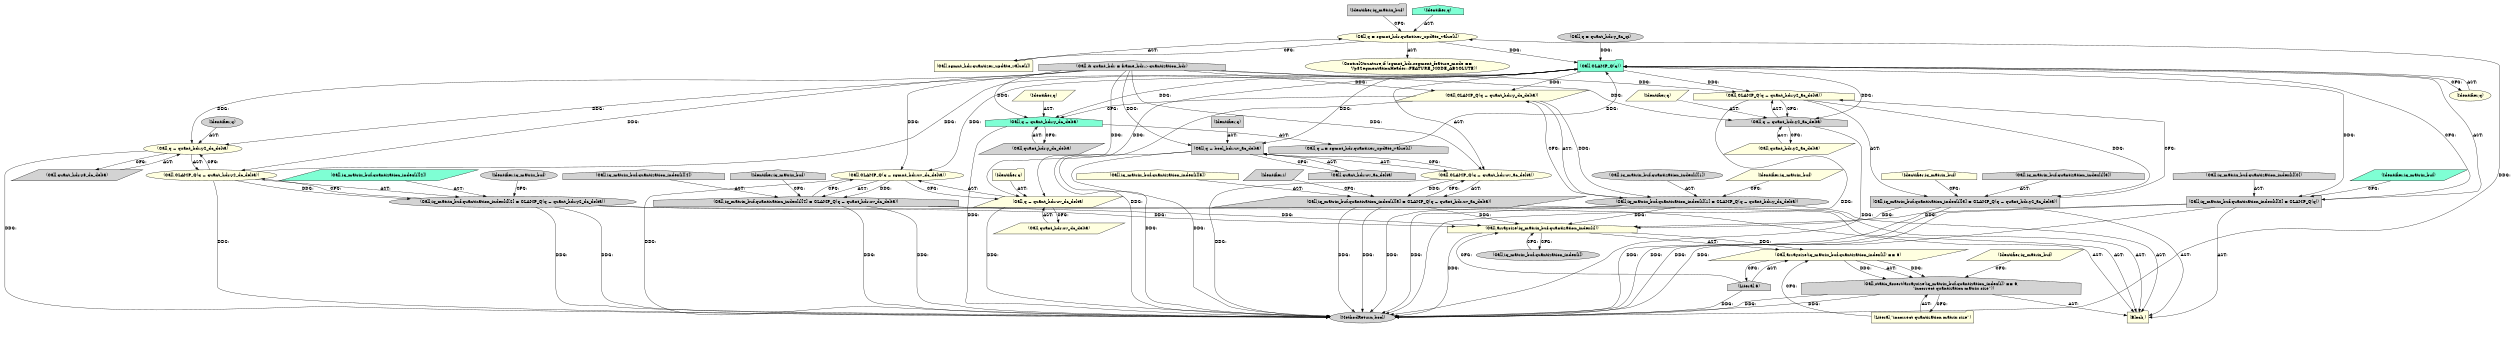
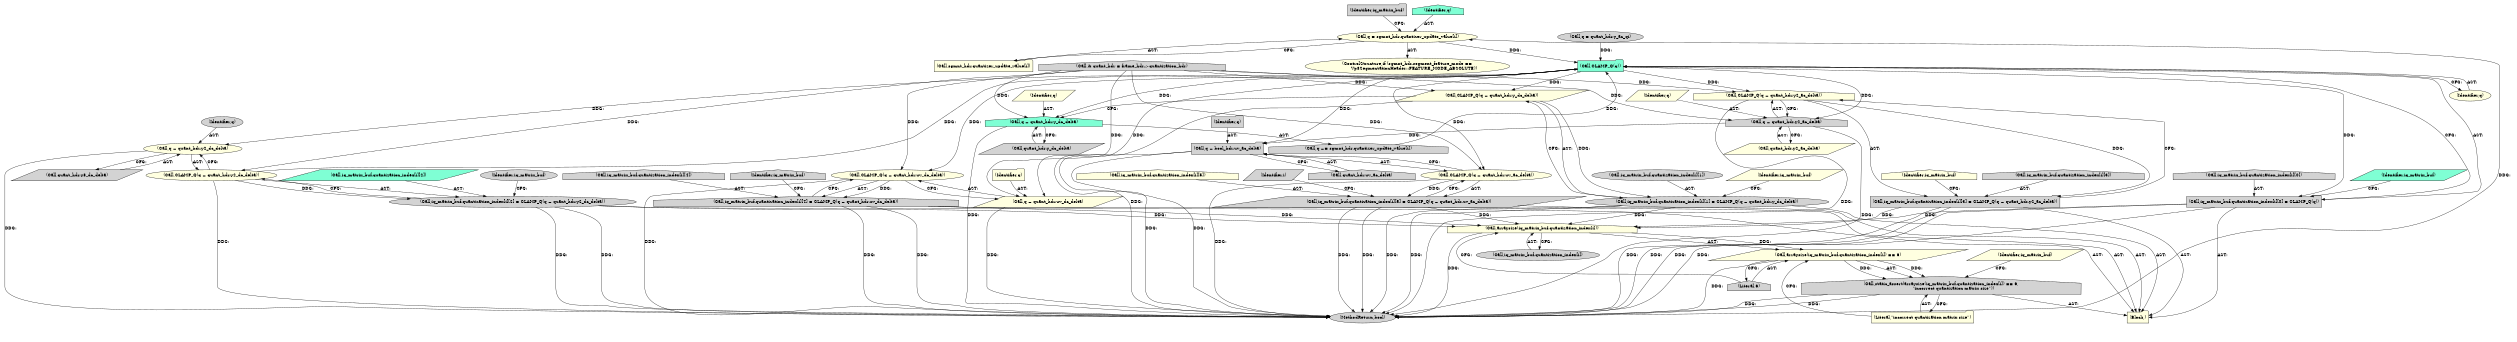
(628, 80) -> none
(1137, 122) -> (1496, 129)
(1460, 122) -> (1460, 122)
(897, 175) -> (897, 175)
(1059, 228) -> none
(1533, 242) -> (1533, 242)
(1572, 315) -> (1691, 308)
